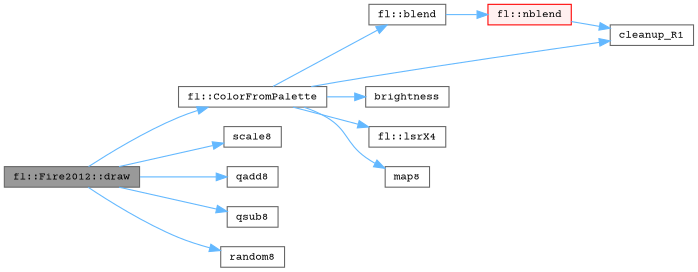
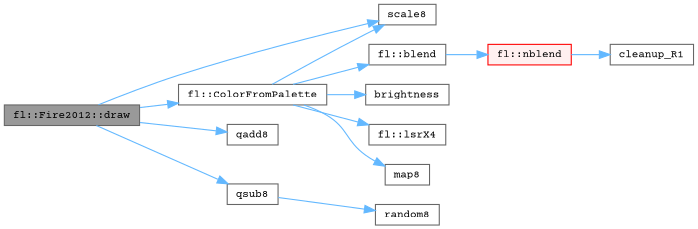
(455, 63) -> (323, 57)
(147, 222) -> (321, 203)
